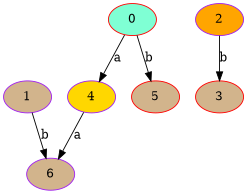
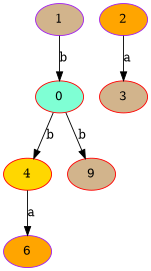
(118, 58) -> (51, 136)
(224, 58) -> (128, 58)
(92, 97) -> (28, 174)
(156, 97) -> (92, 174)
(38, 131) -> (60, 54)
(51, 174) -> (28, 252)
